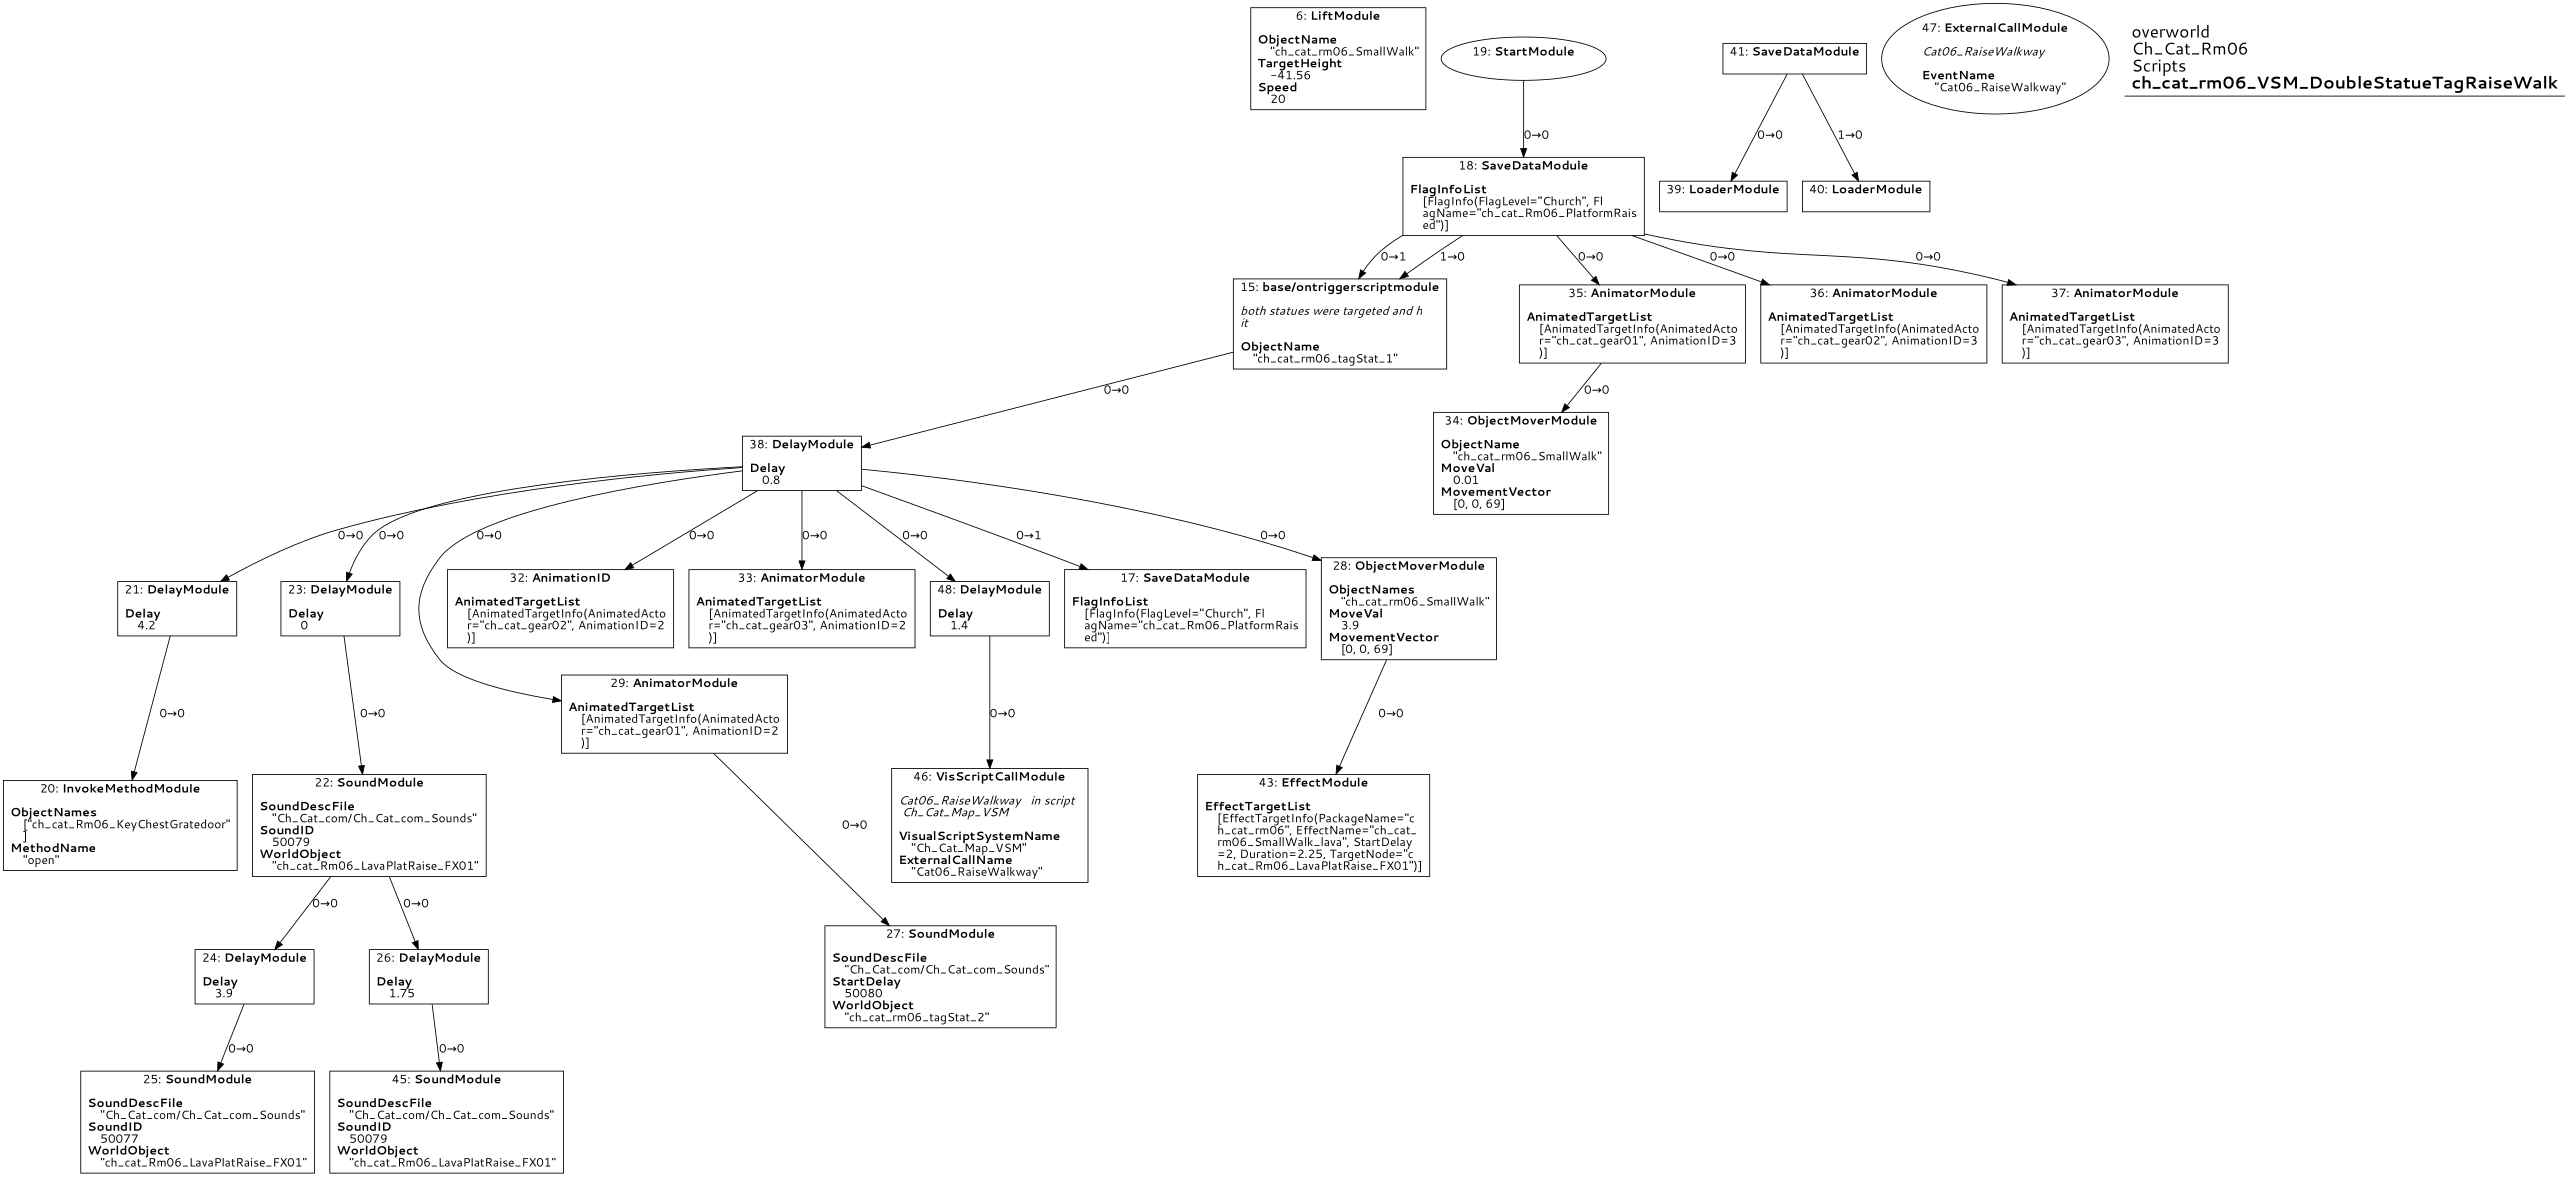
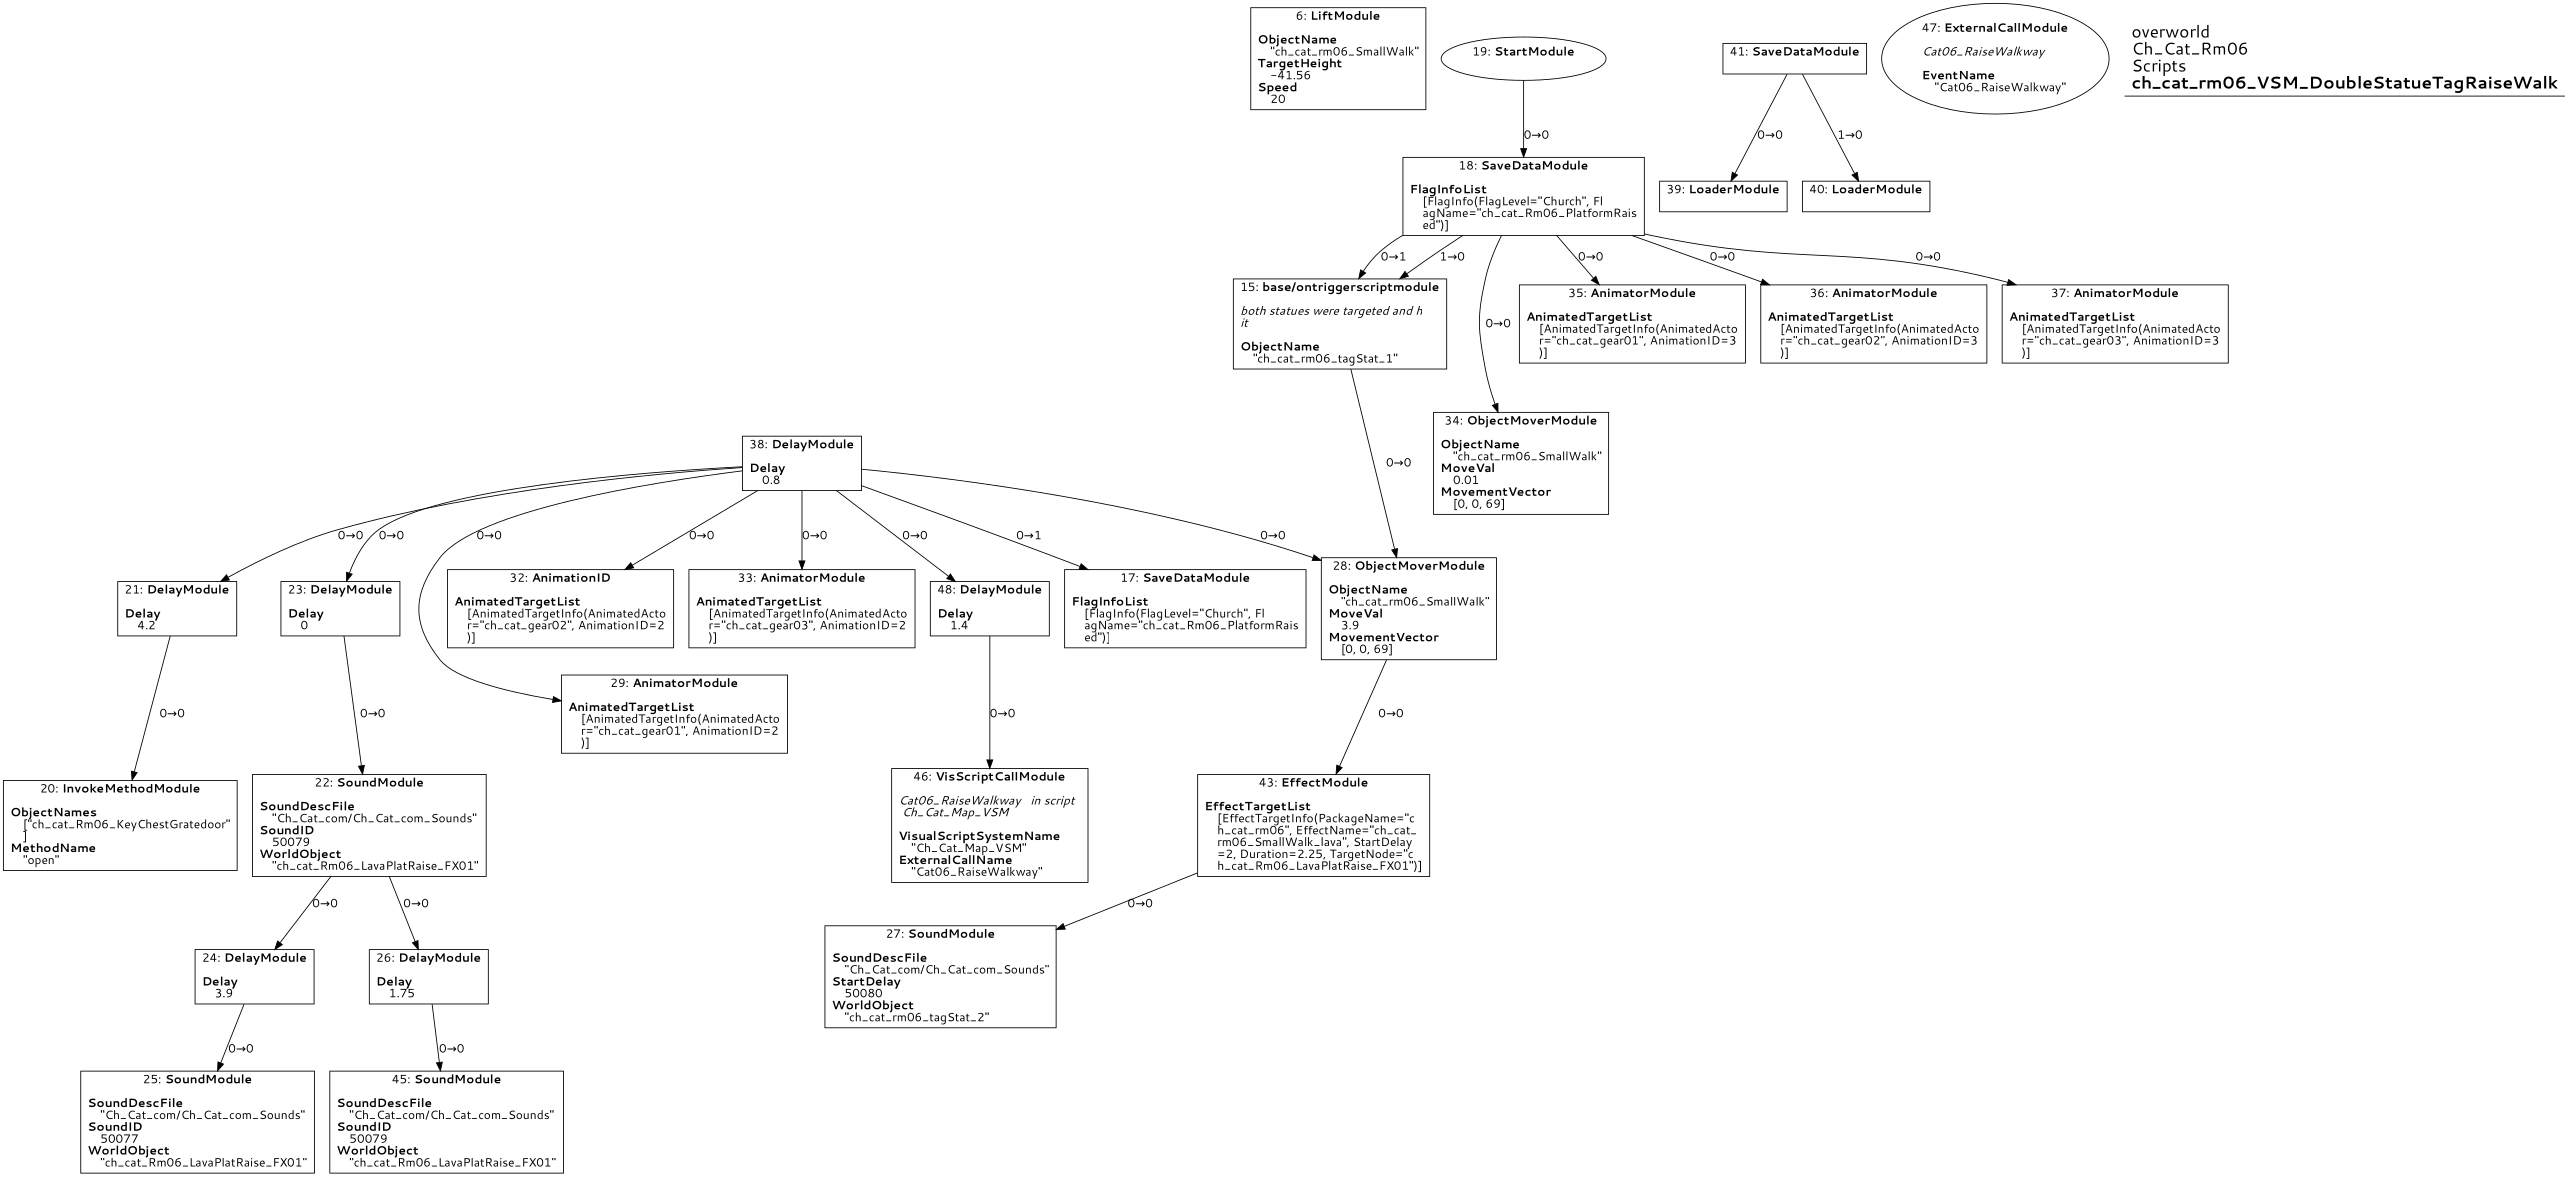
(1584, 384) -> (1480, 319)
(1052, 399) -> (1373, 459)
(1372, 590) -> (1368, 590)
(798, 837) -> (1131, 900)
